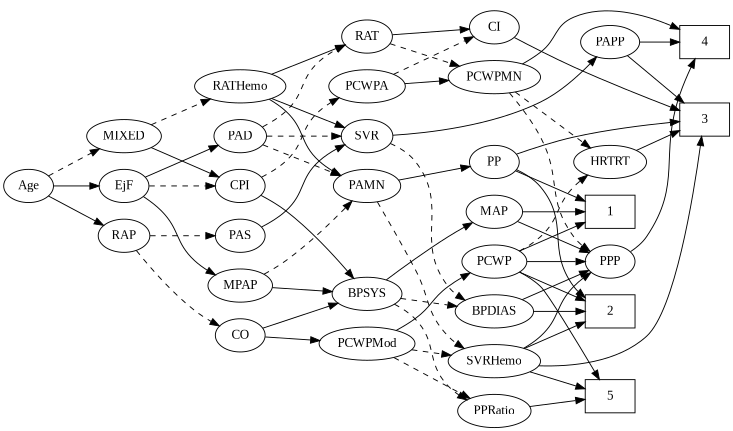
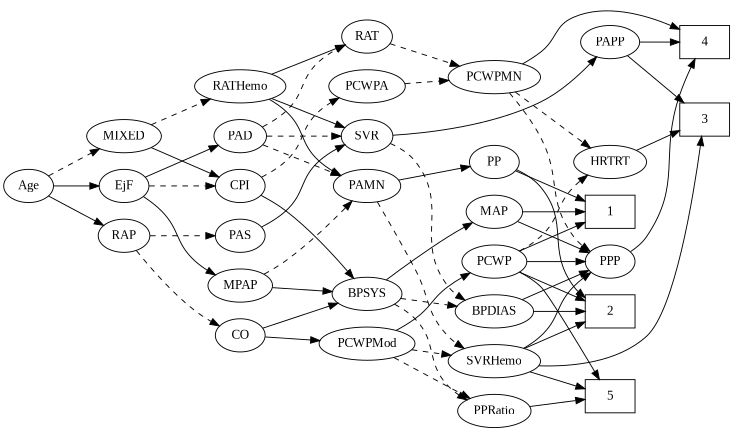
(494, 27) -> none
(422, 82) -> (422, 82)
(592, 133) -> none
